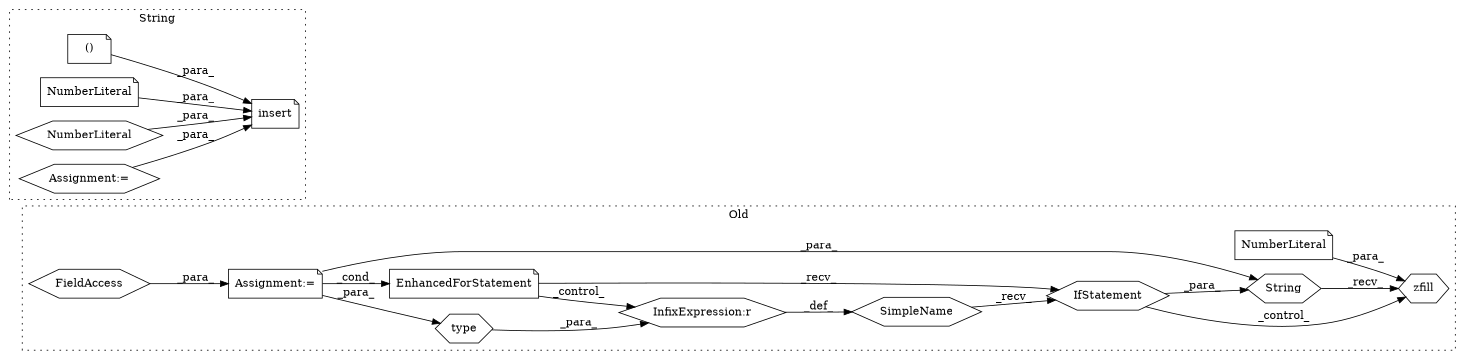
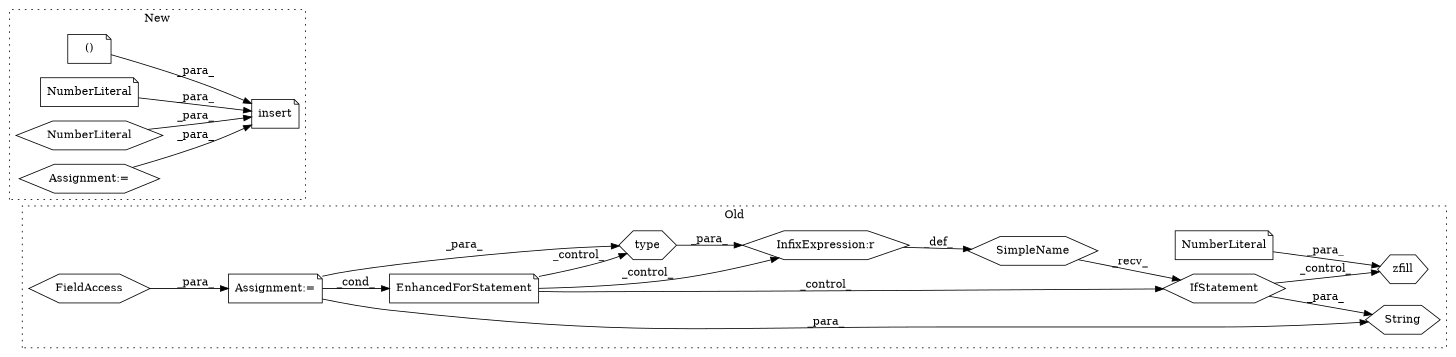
(158, 19) -> (158, 19)
none -> (579, 268)
(819, 278) -> (826, 285)
(1356, 288) -> none
